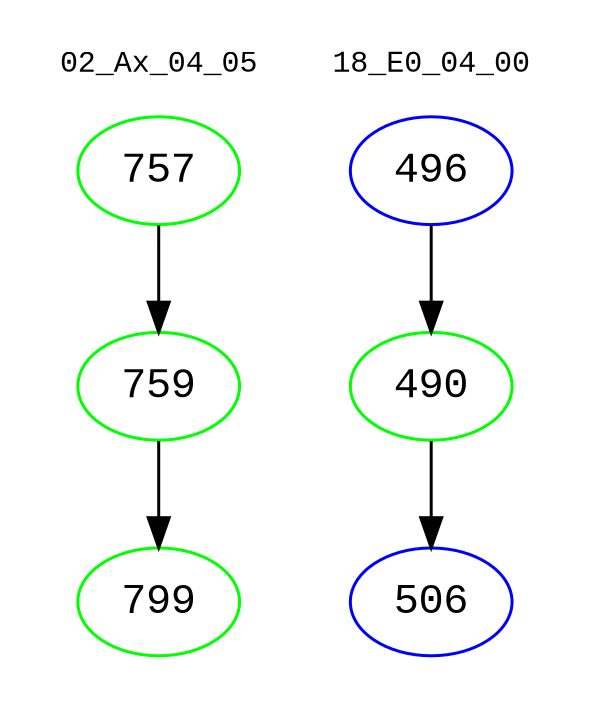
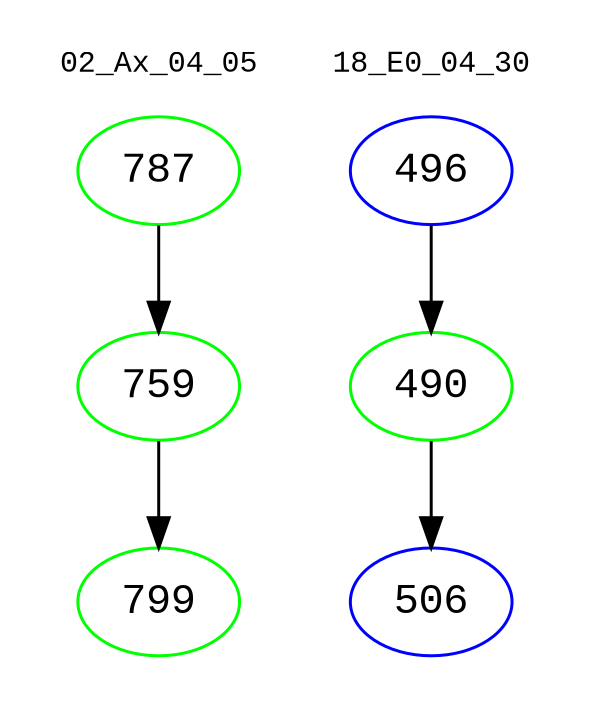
(433, 64) -> (433, 64)
(159, 171) -> (159, 171)
